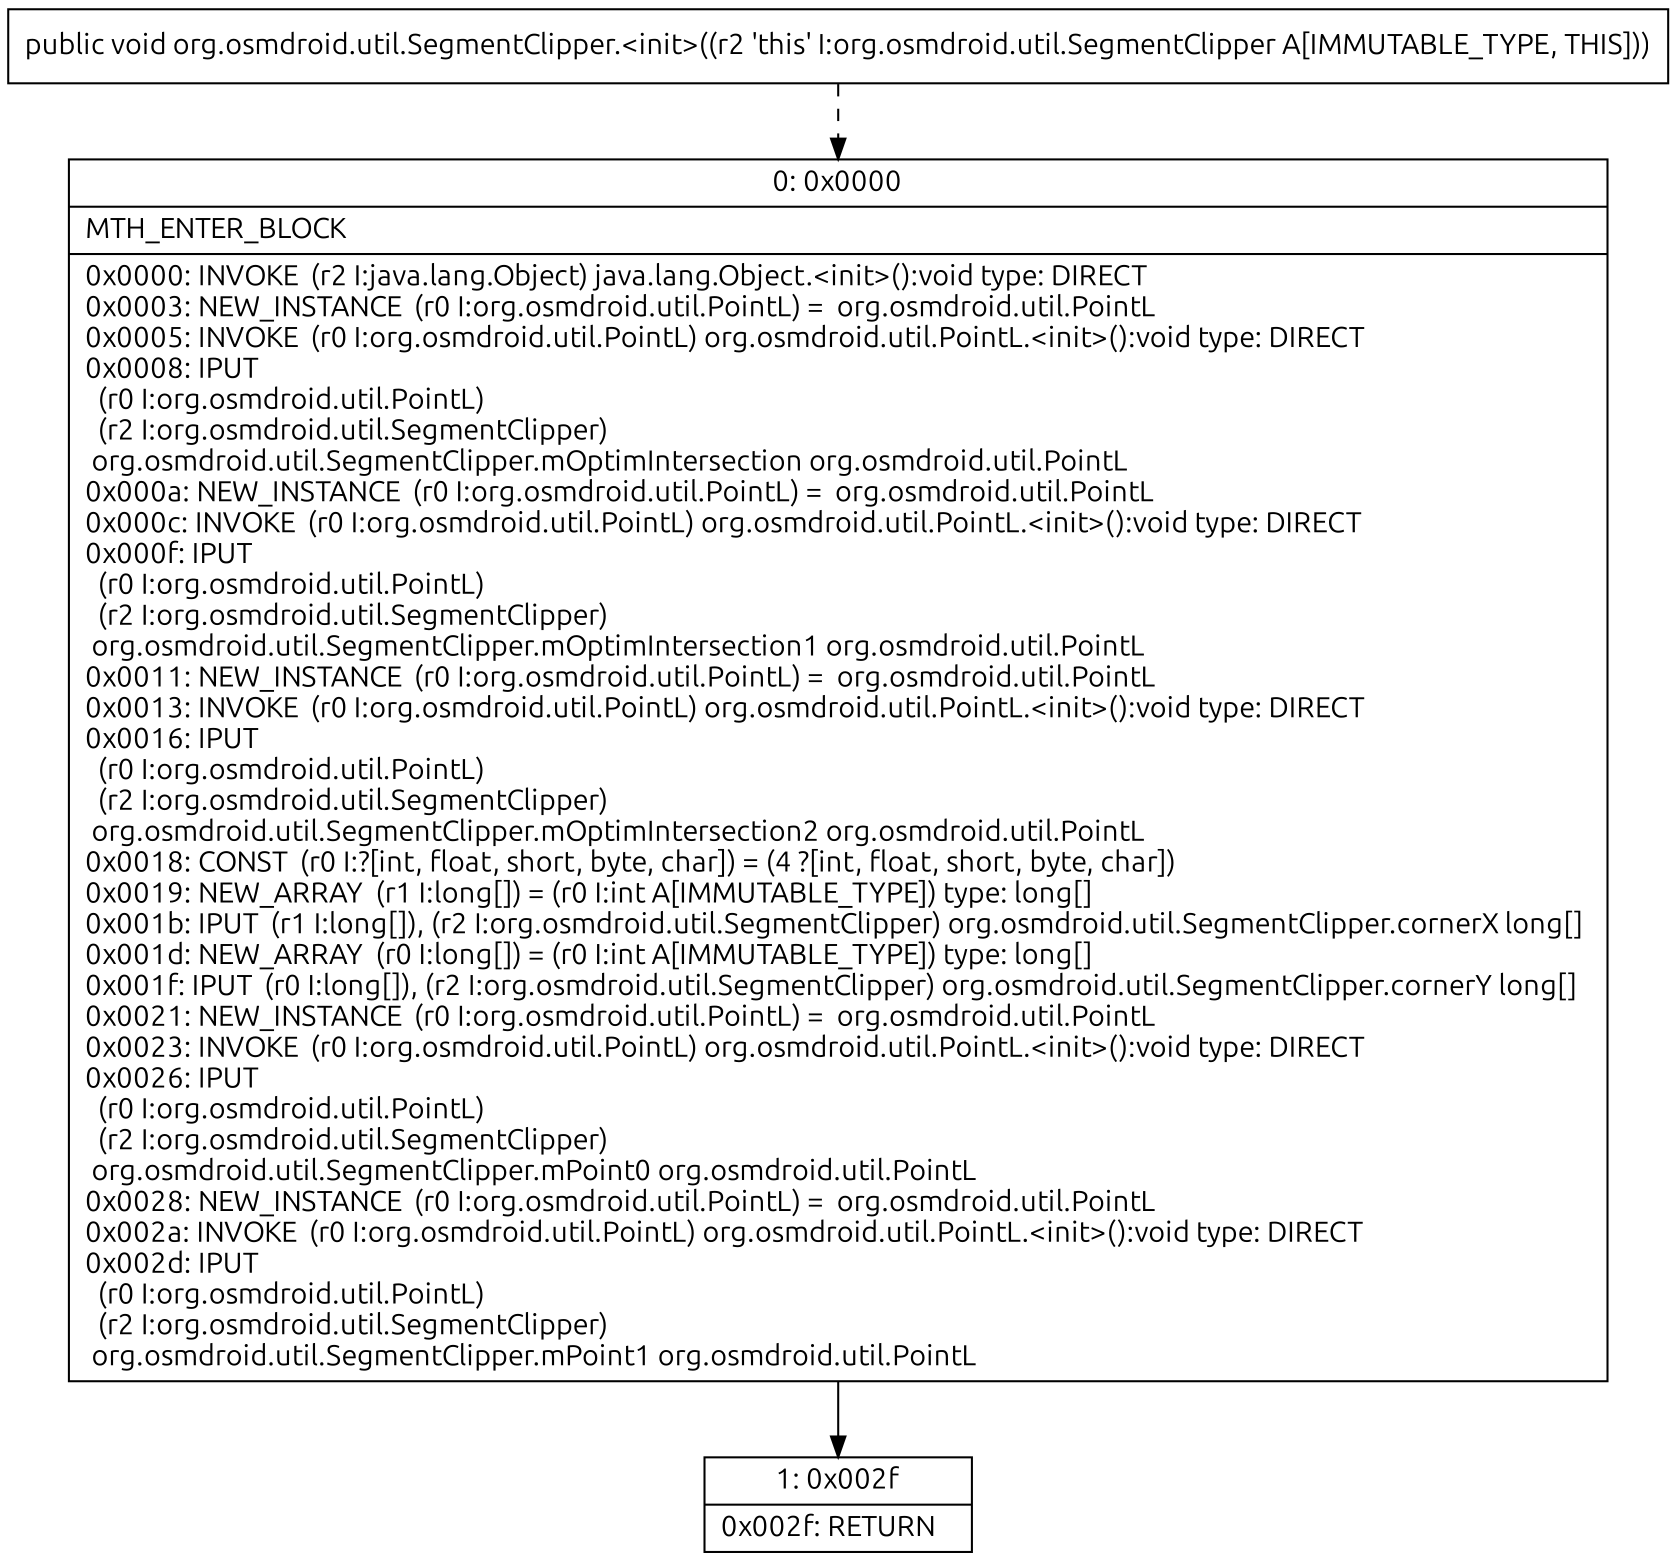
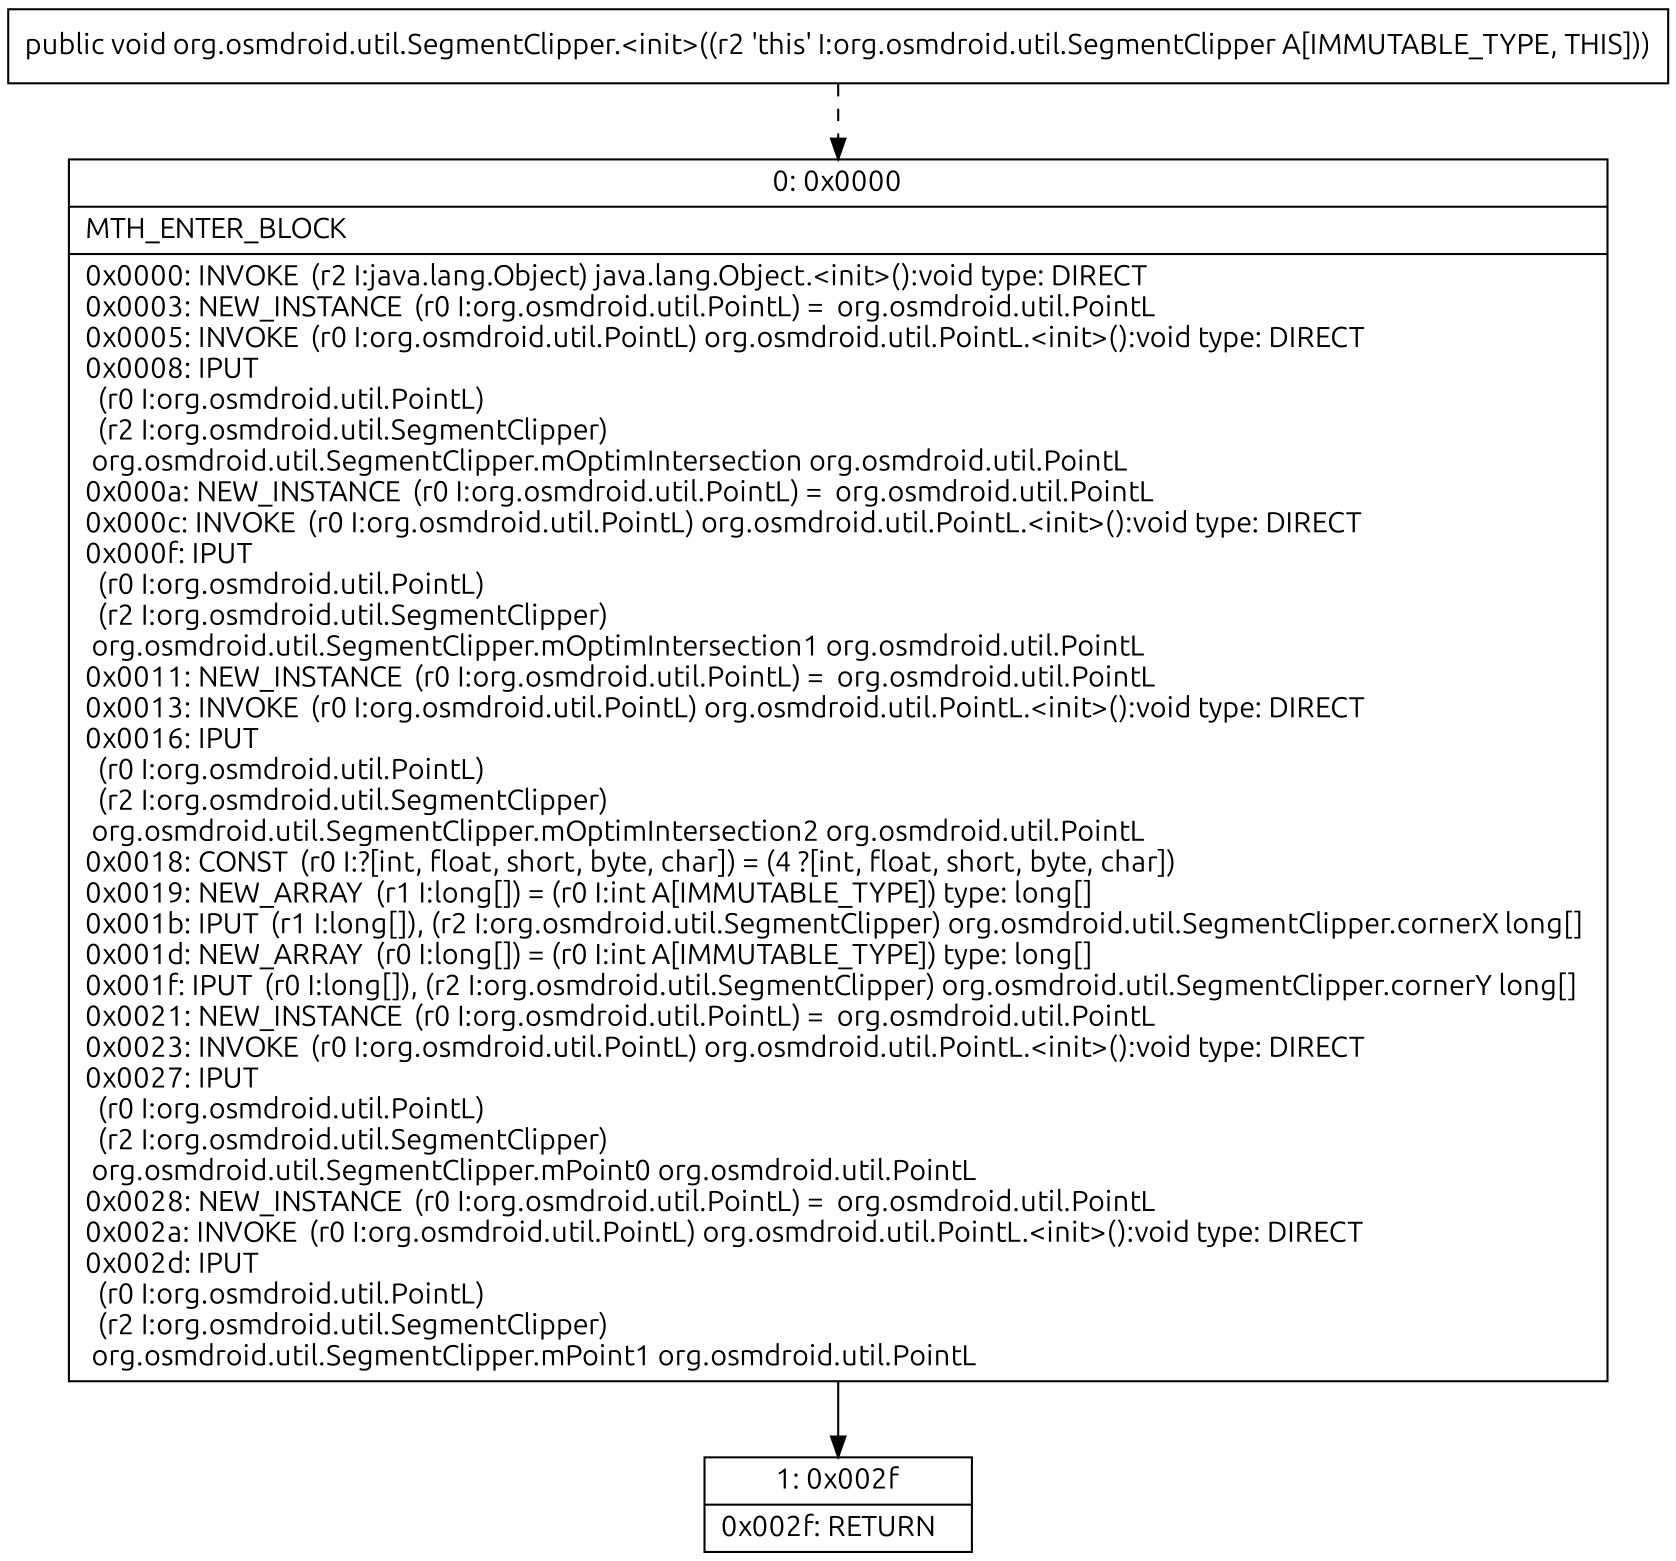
(179, 1079) -> (179, 1079)
